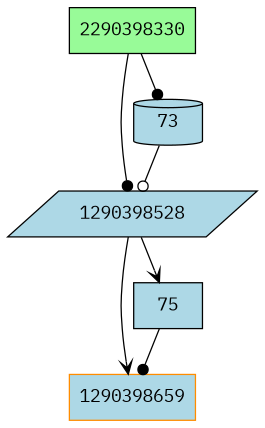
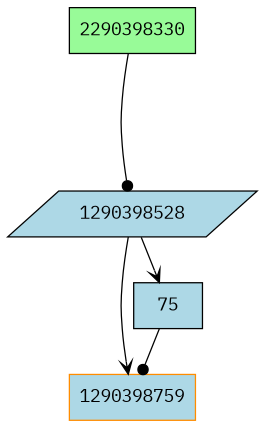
(168, 122) -> none
(132, 397) -> (132, 397)
